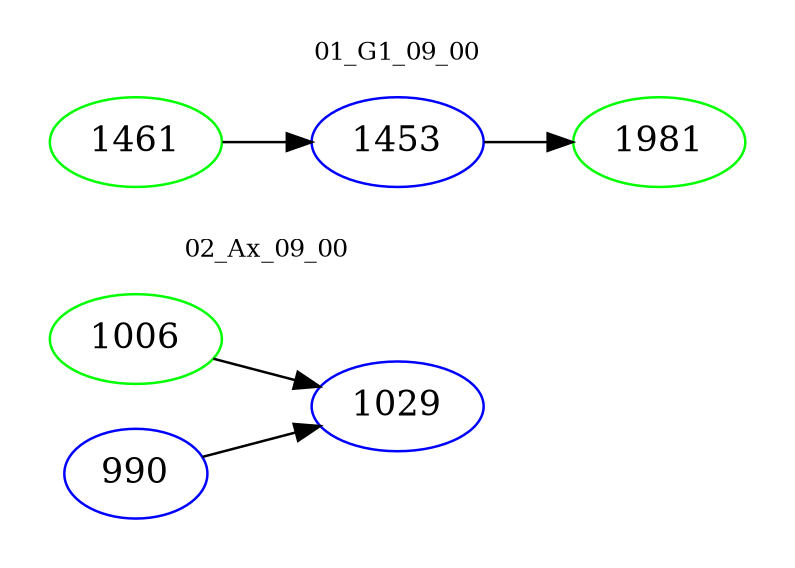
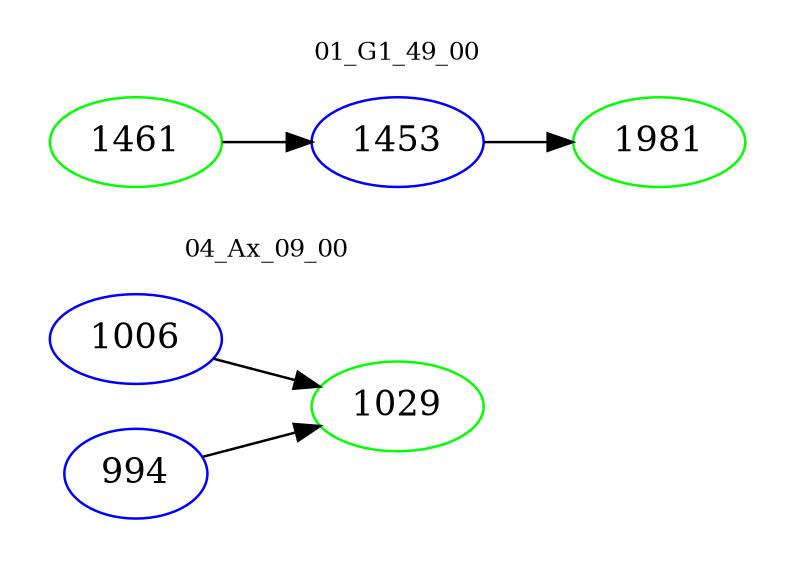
(398, 54) -> (398, 54)
(267, 251) -> (267, 251)
(136, 339) -> (136, 339)
(398, 406) -> (398, 406)
(136, 474) -> (136, 474)
